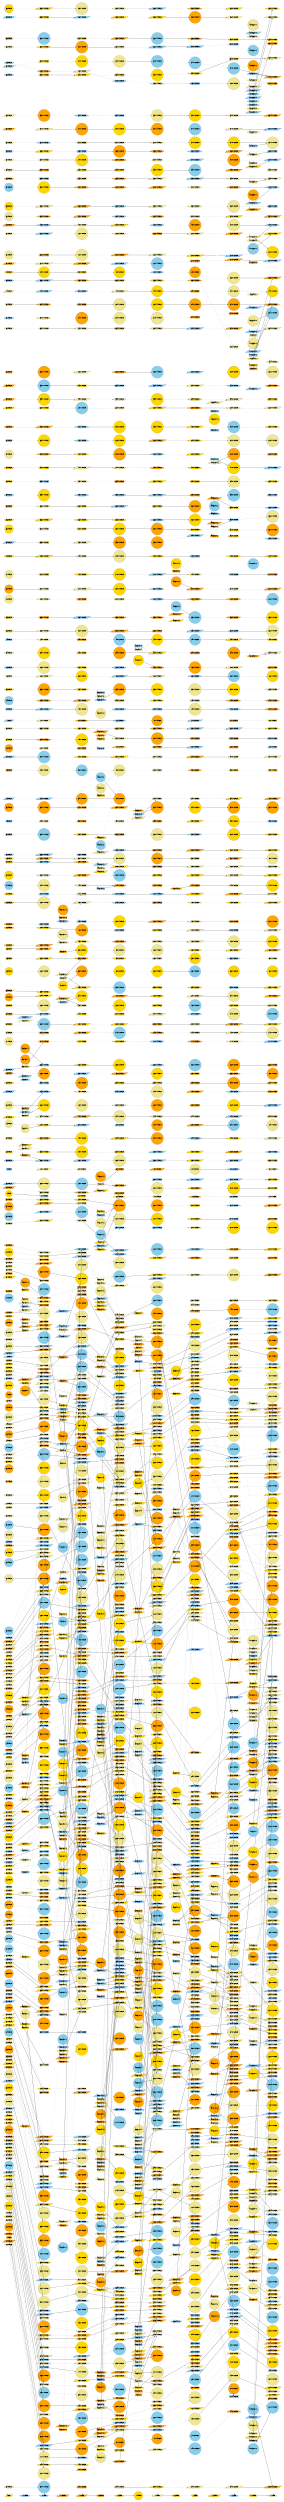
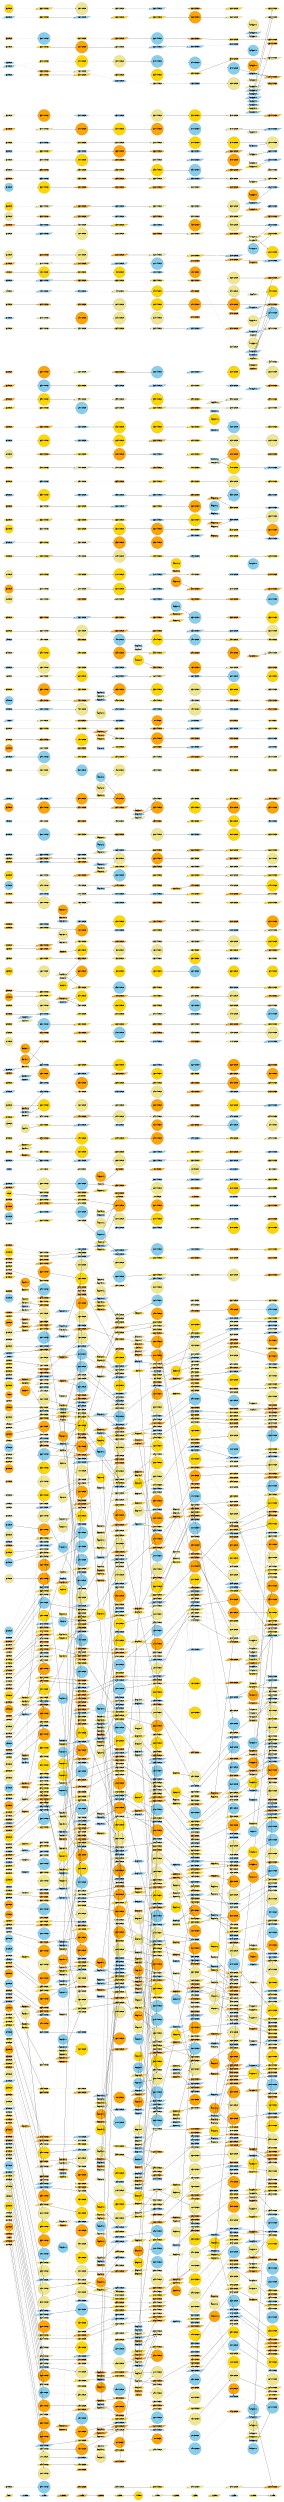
(273, 1427) -> (273, 1427)
(138, 1811) -> (138, 1811)
